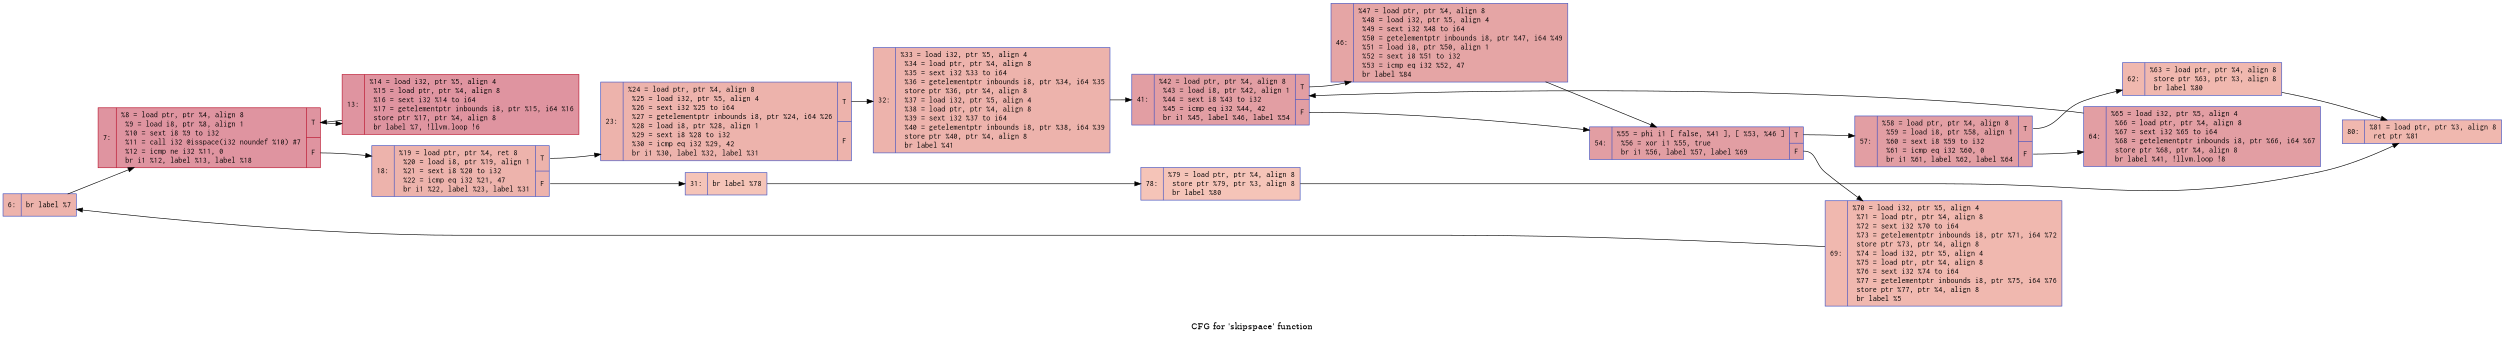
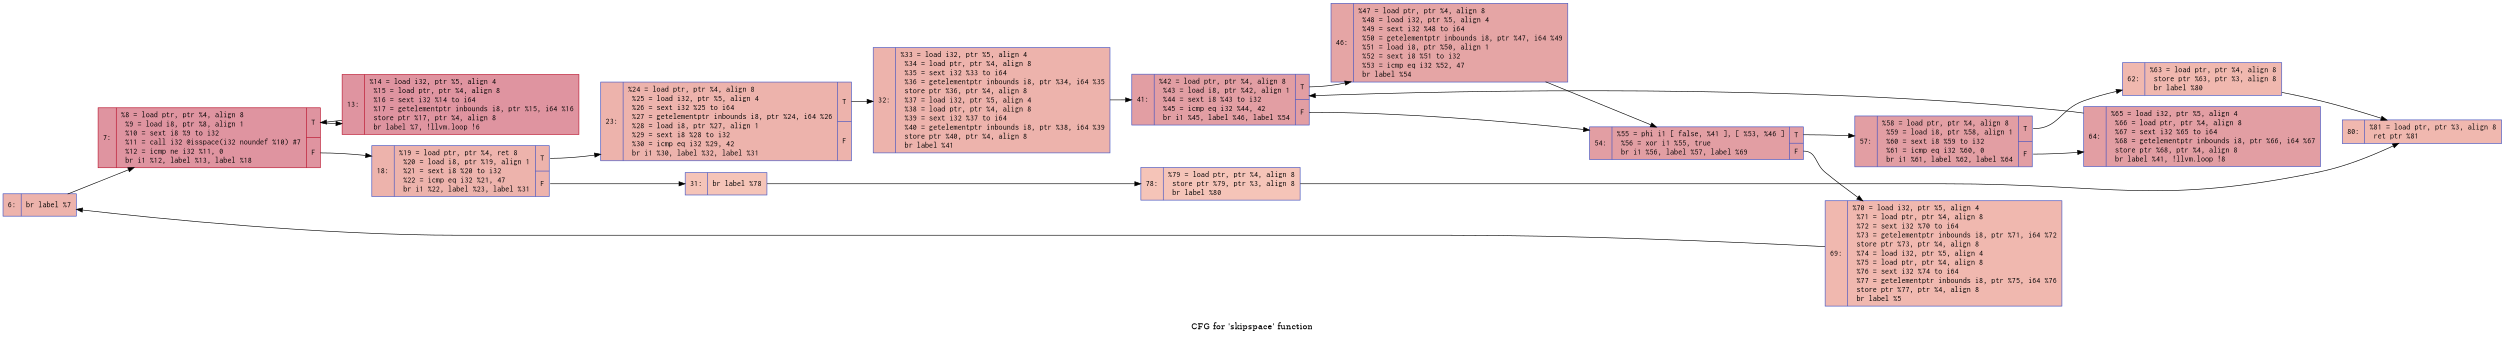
(1385, 74) -> (1385, 74)
(694, 126) -> (694, 126)
